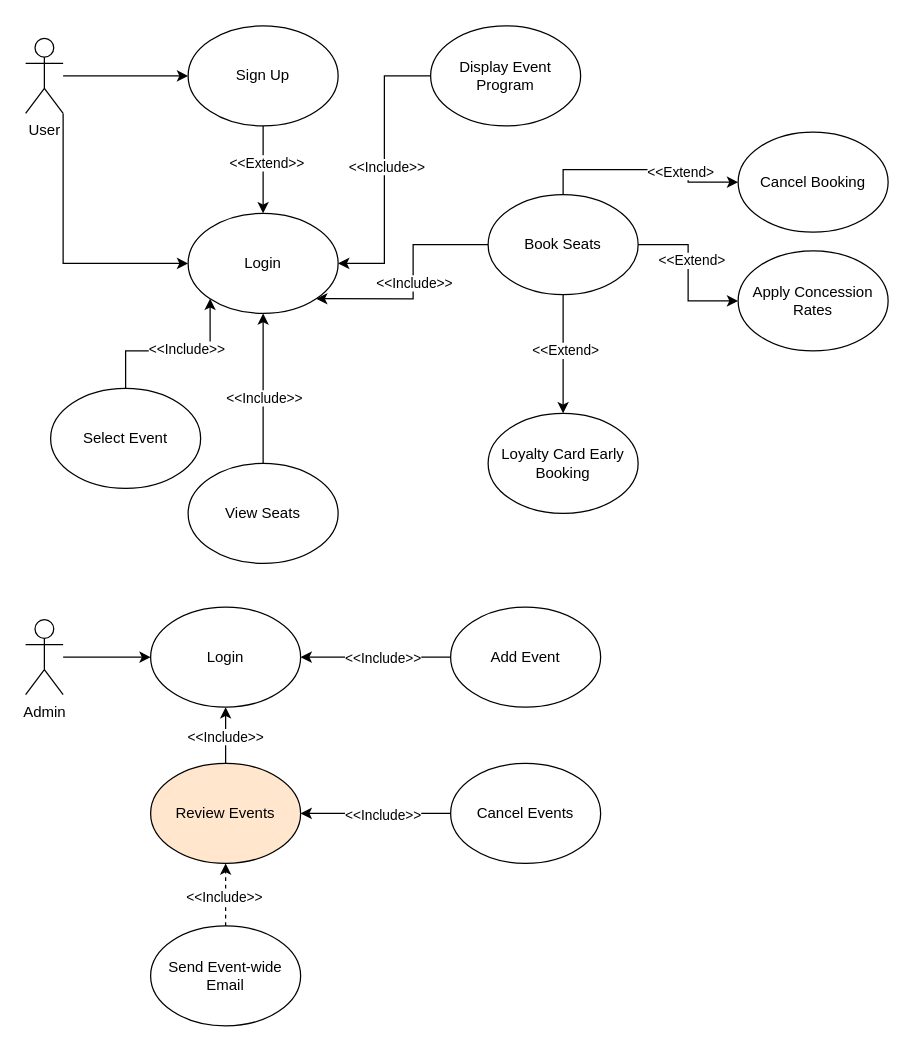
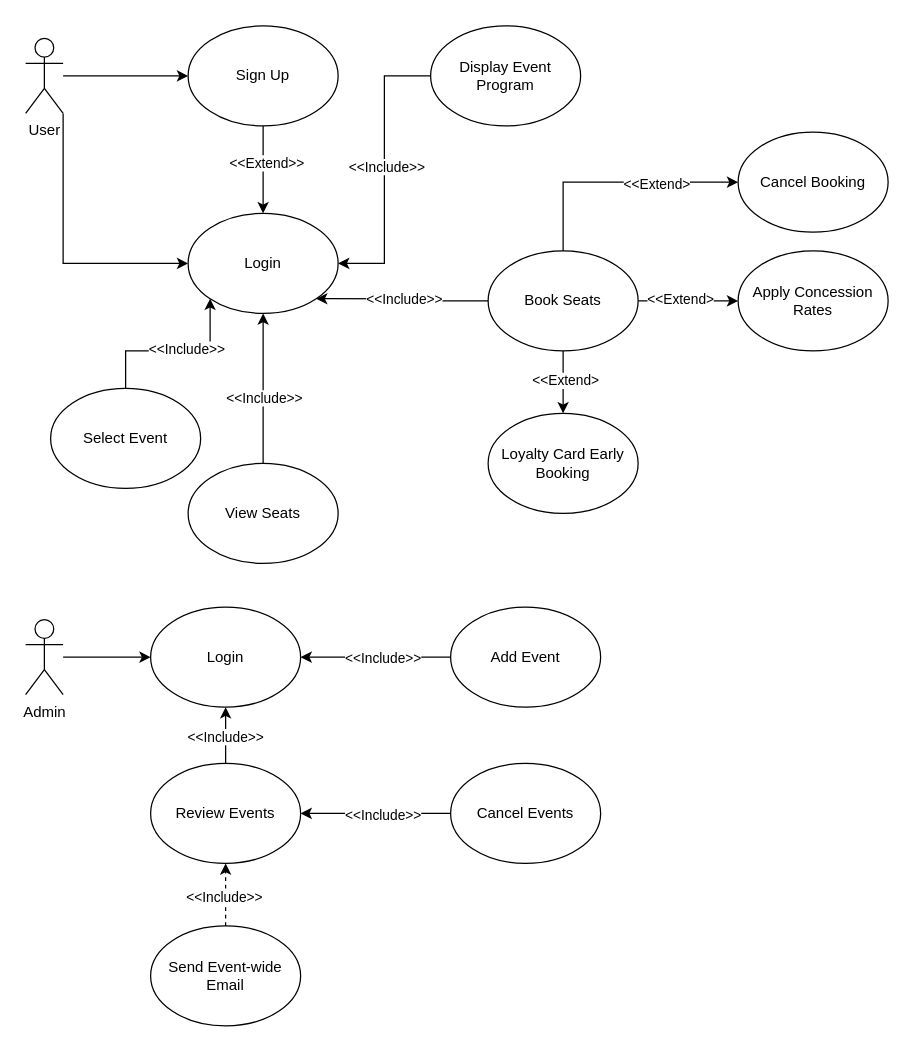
(563, 244) -> (563, 301)
(226, 813) -> (226, 813)
